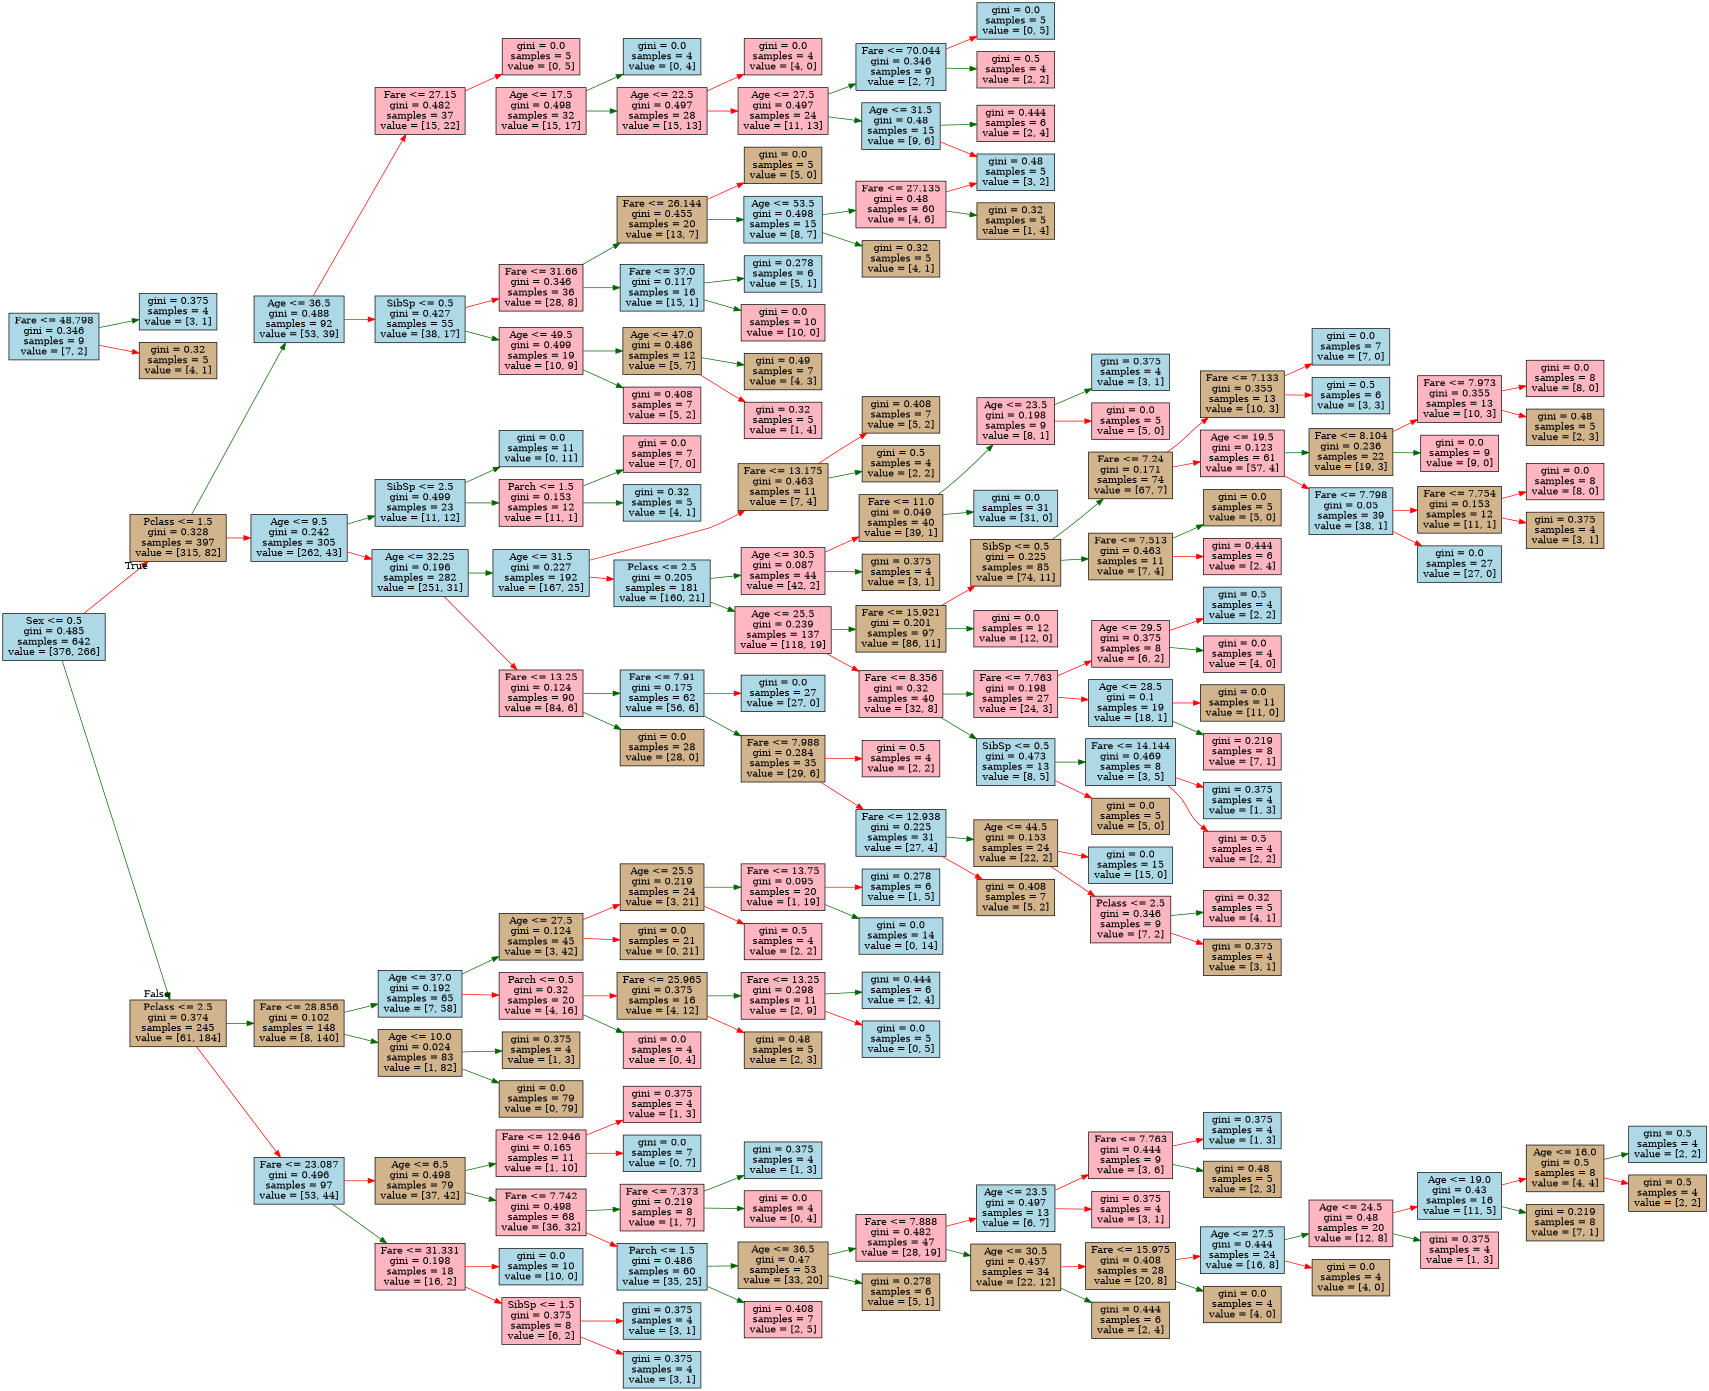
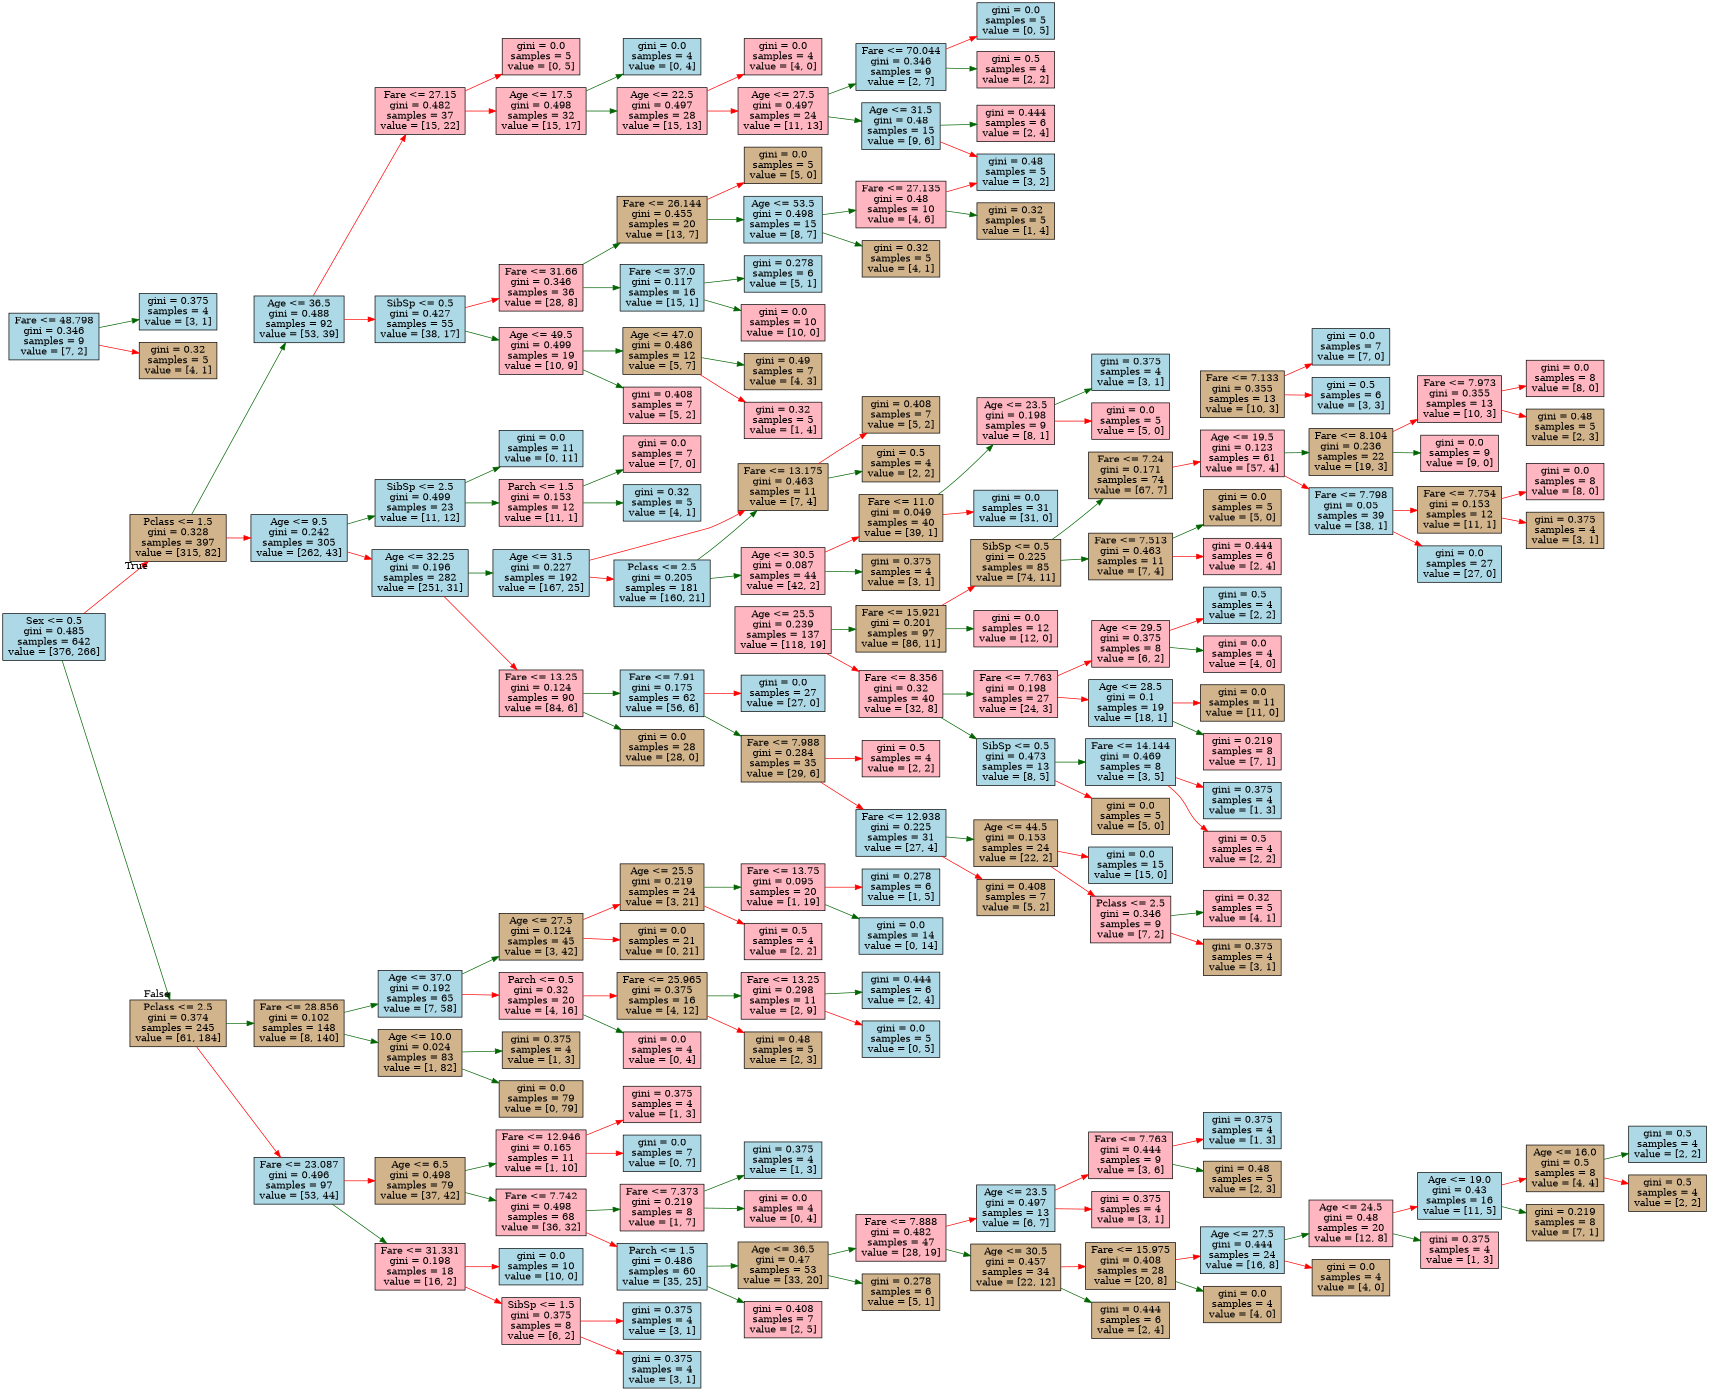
none -> (477, 111)
(901, 205) -> (901, 205)
(1185, 437) -> none
(955, 514) -> (955, 514)
(719, 605) -> (725, 538)
